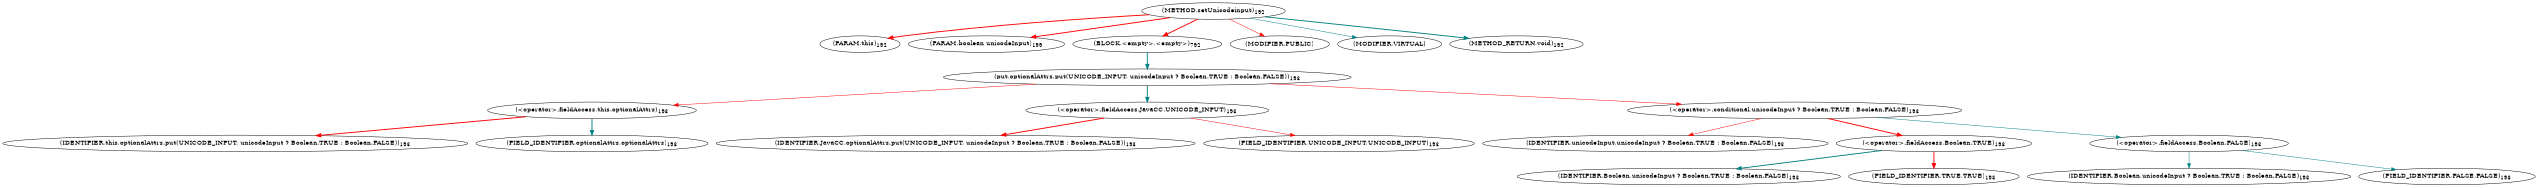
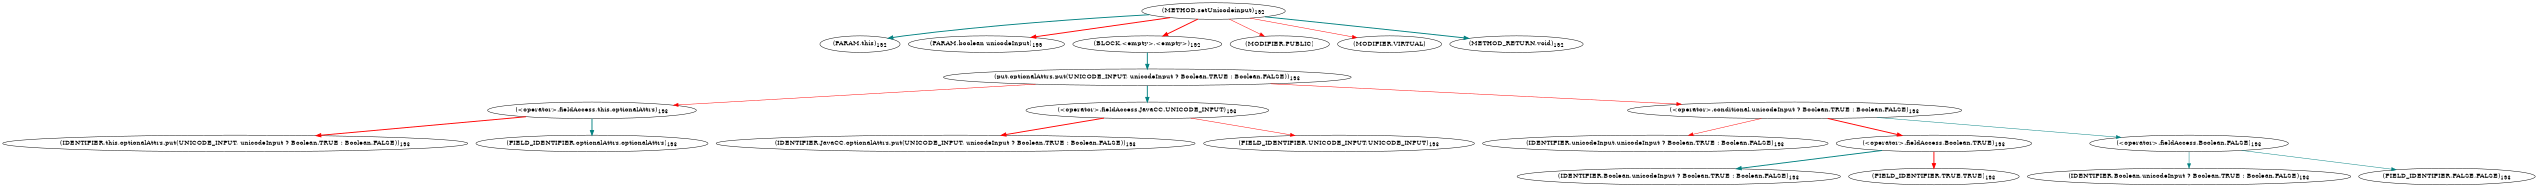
(1021, 24) -> (1021, 24)
(1301, 28) -> (1301, 28)
(1196, 43) -> (1196, 43)
